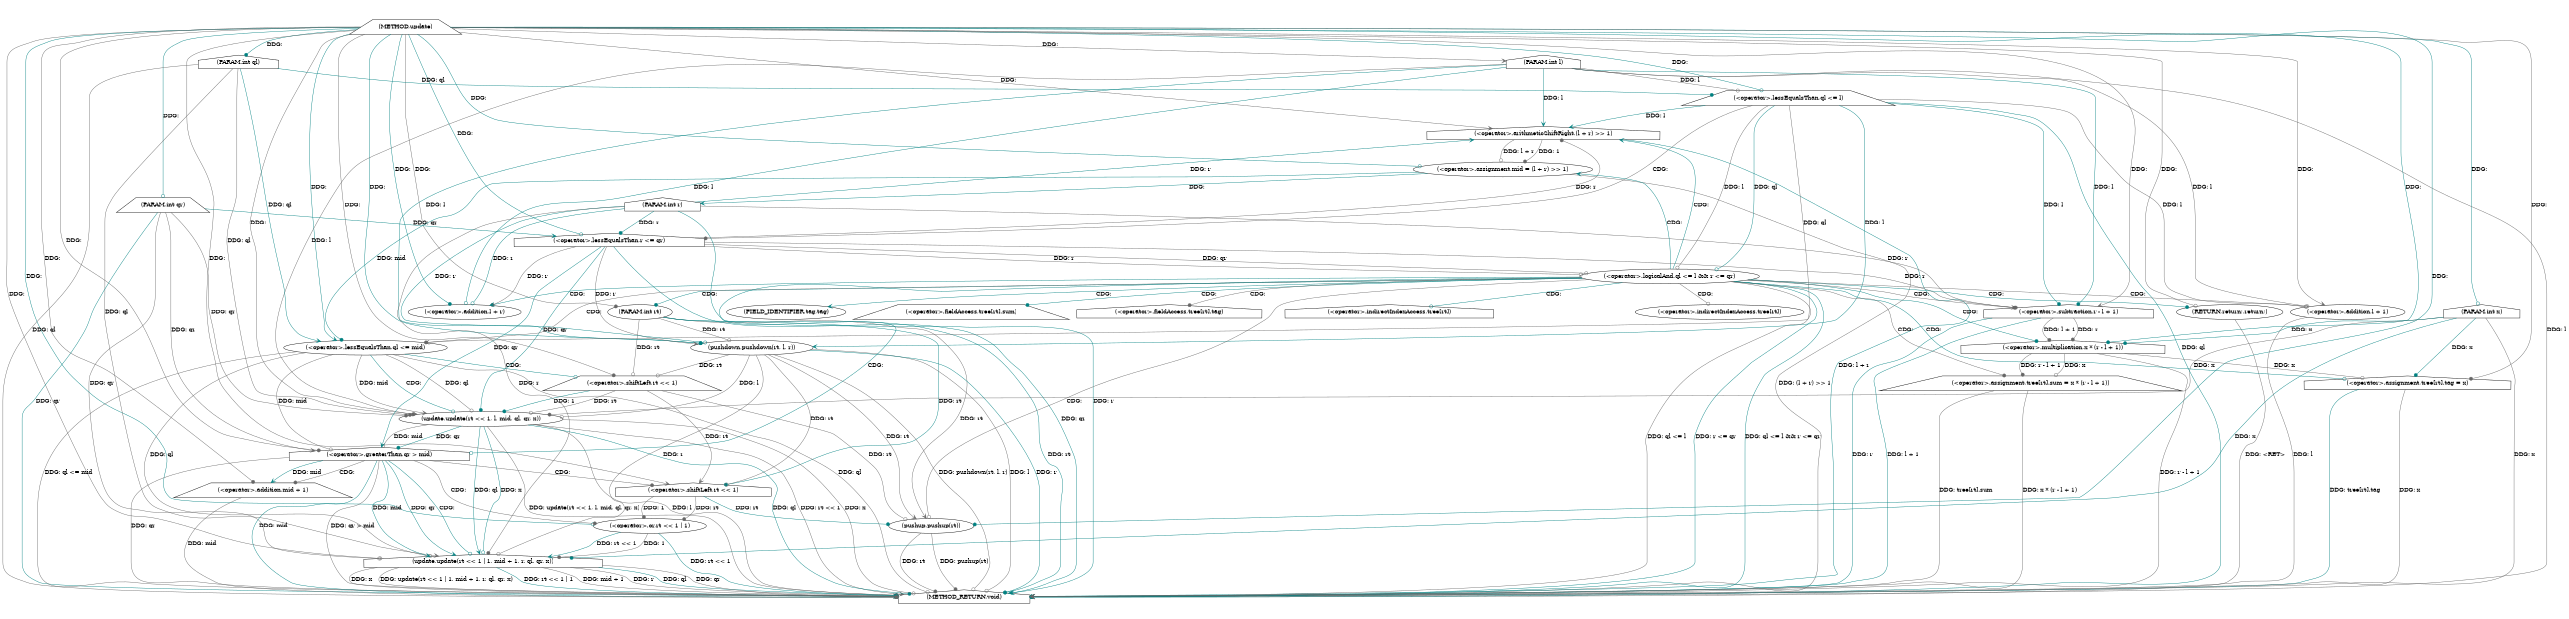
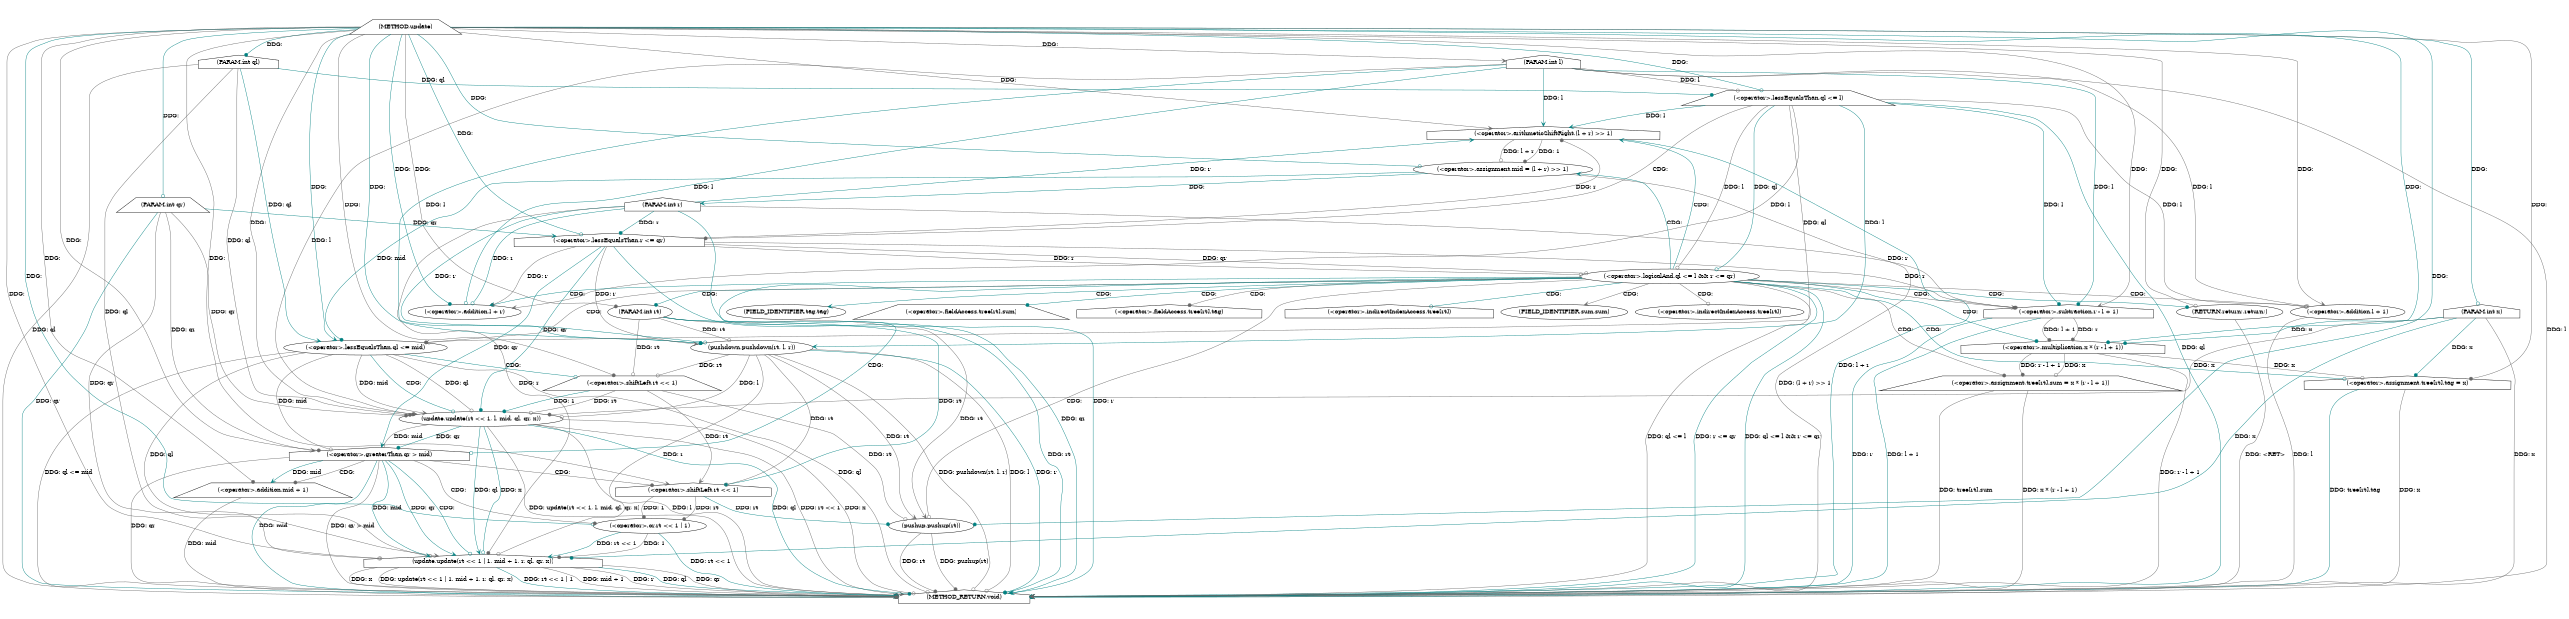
none -> (1197, 263)
none -> (1564, 312)
